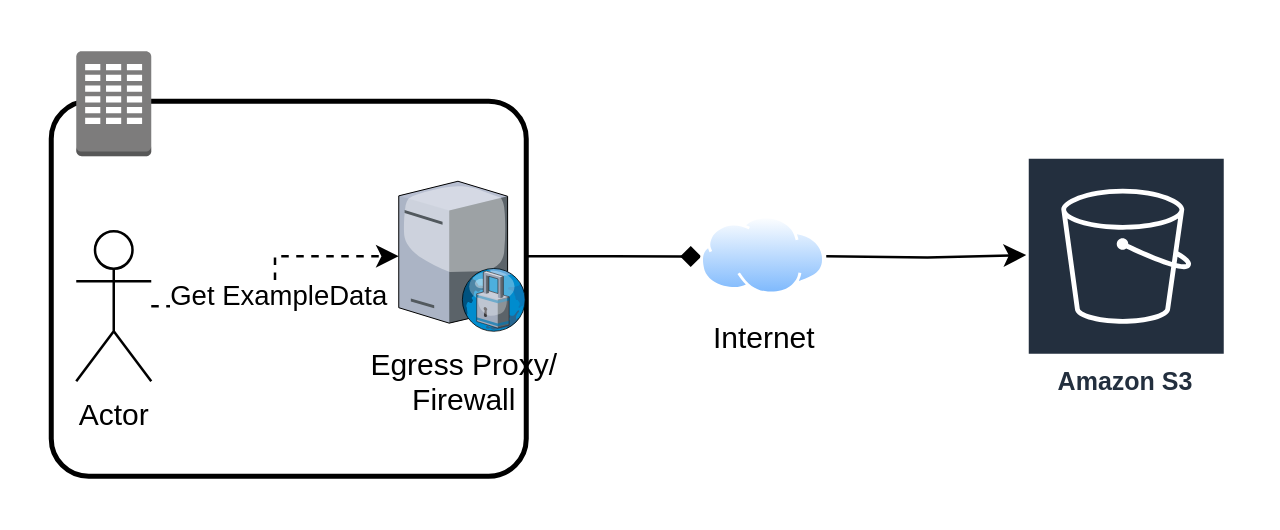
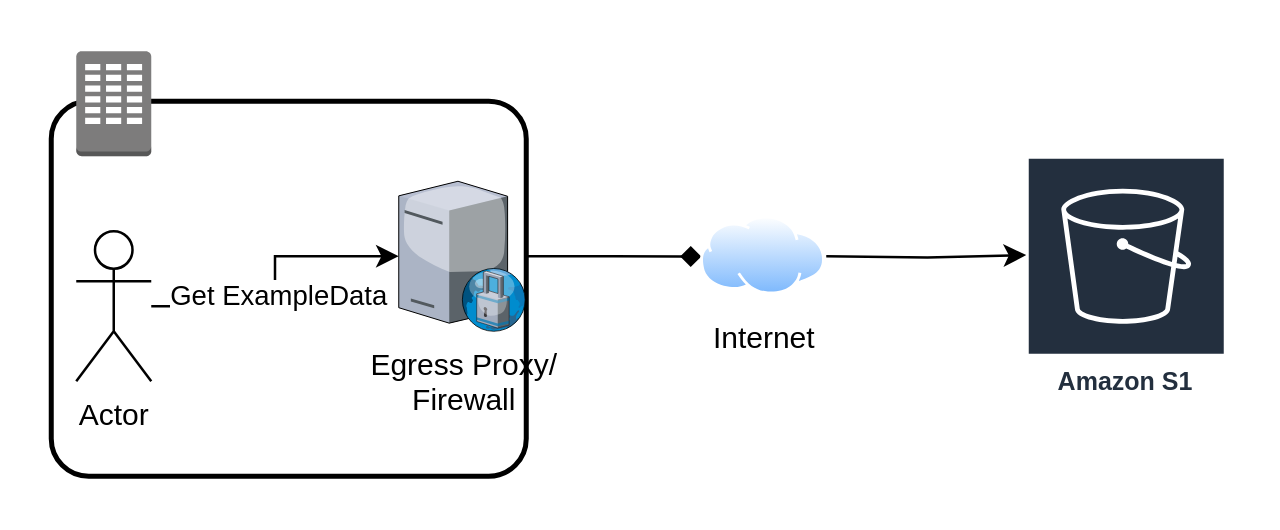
(319, 256) -> (319, 256)
(1126, 381) -> (1126, 381)
